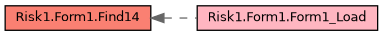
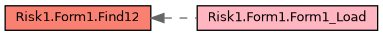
(78, 18) -> (78, 18)
